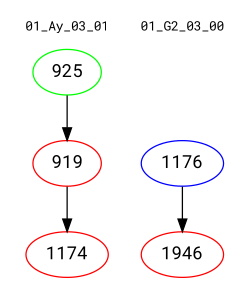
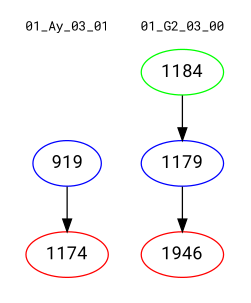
(67, 72) -> none
none -> (182, 72)
(67, 163) -> (67, 163)
(182, 163) -> (182, 163)
